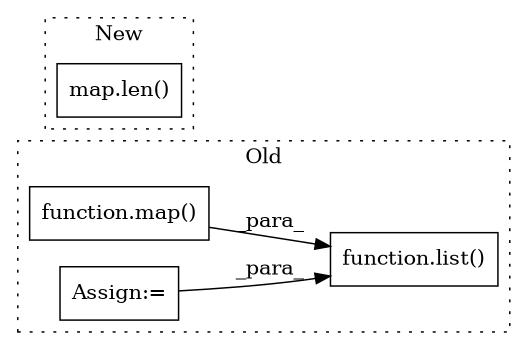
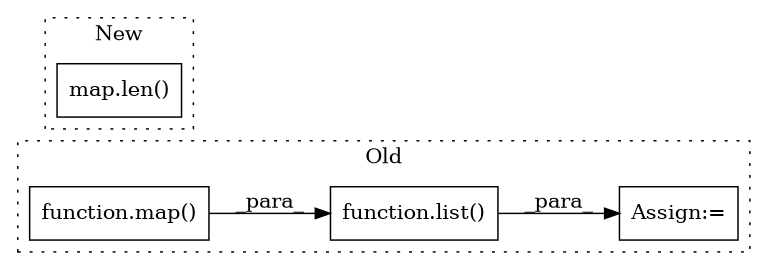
(247, 286) -> (551, 213)
